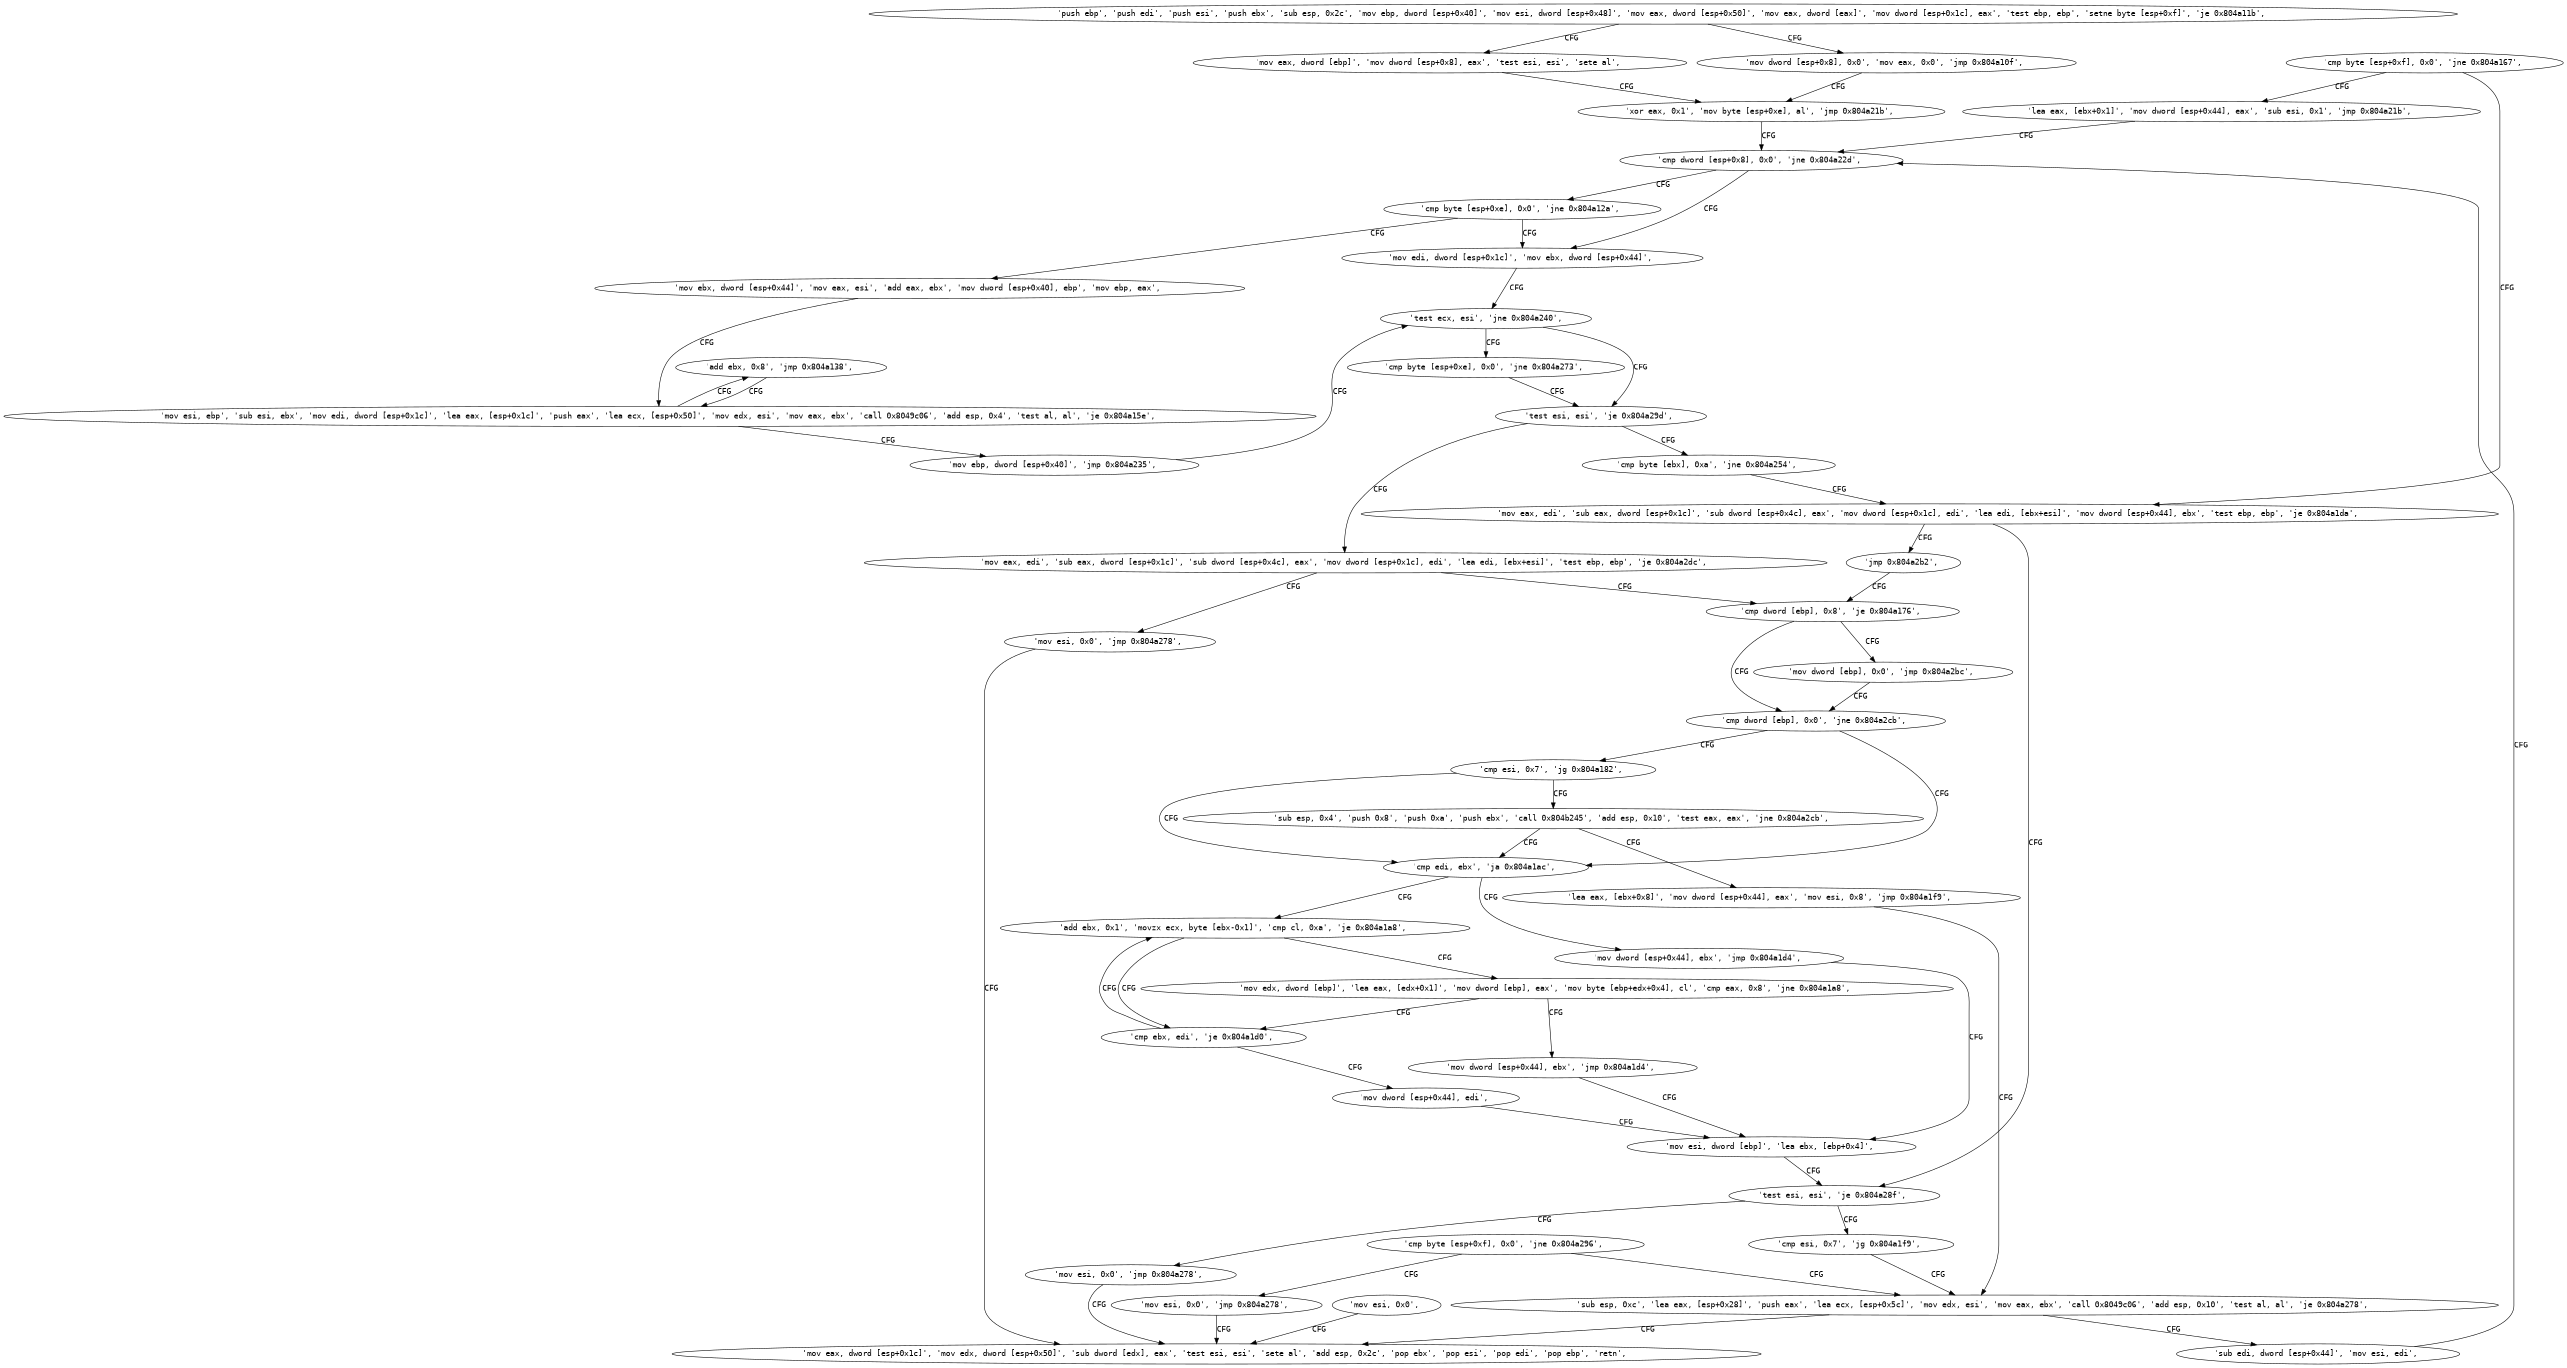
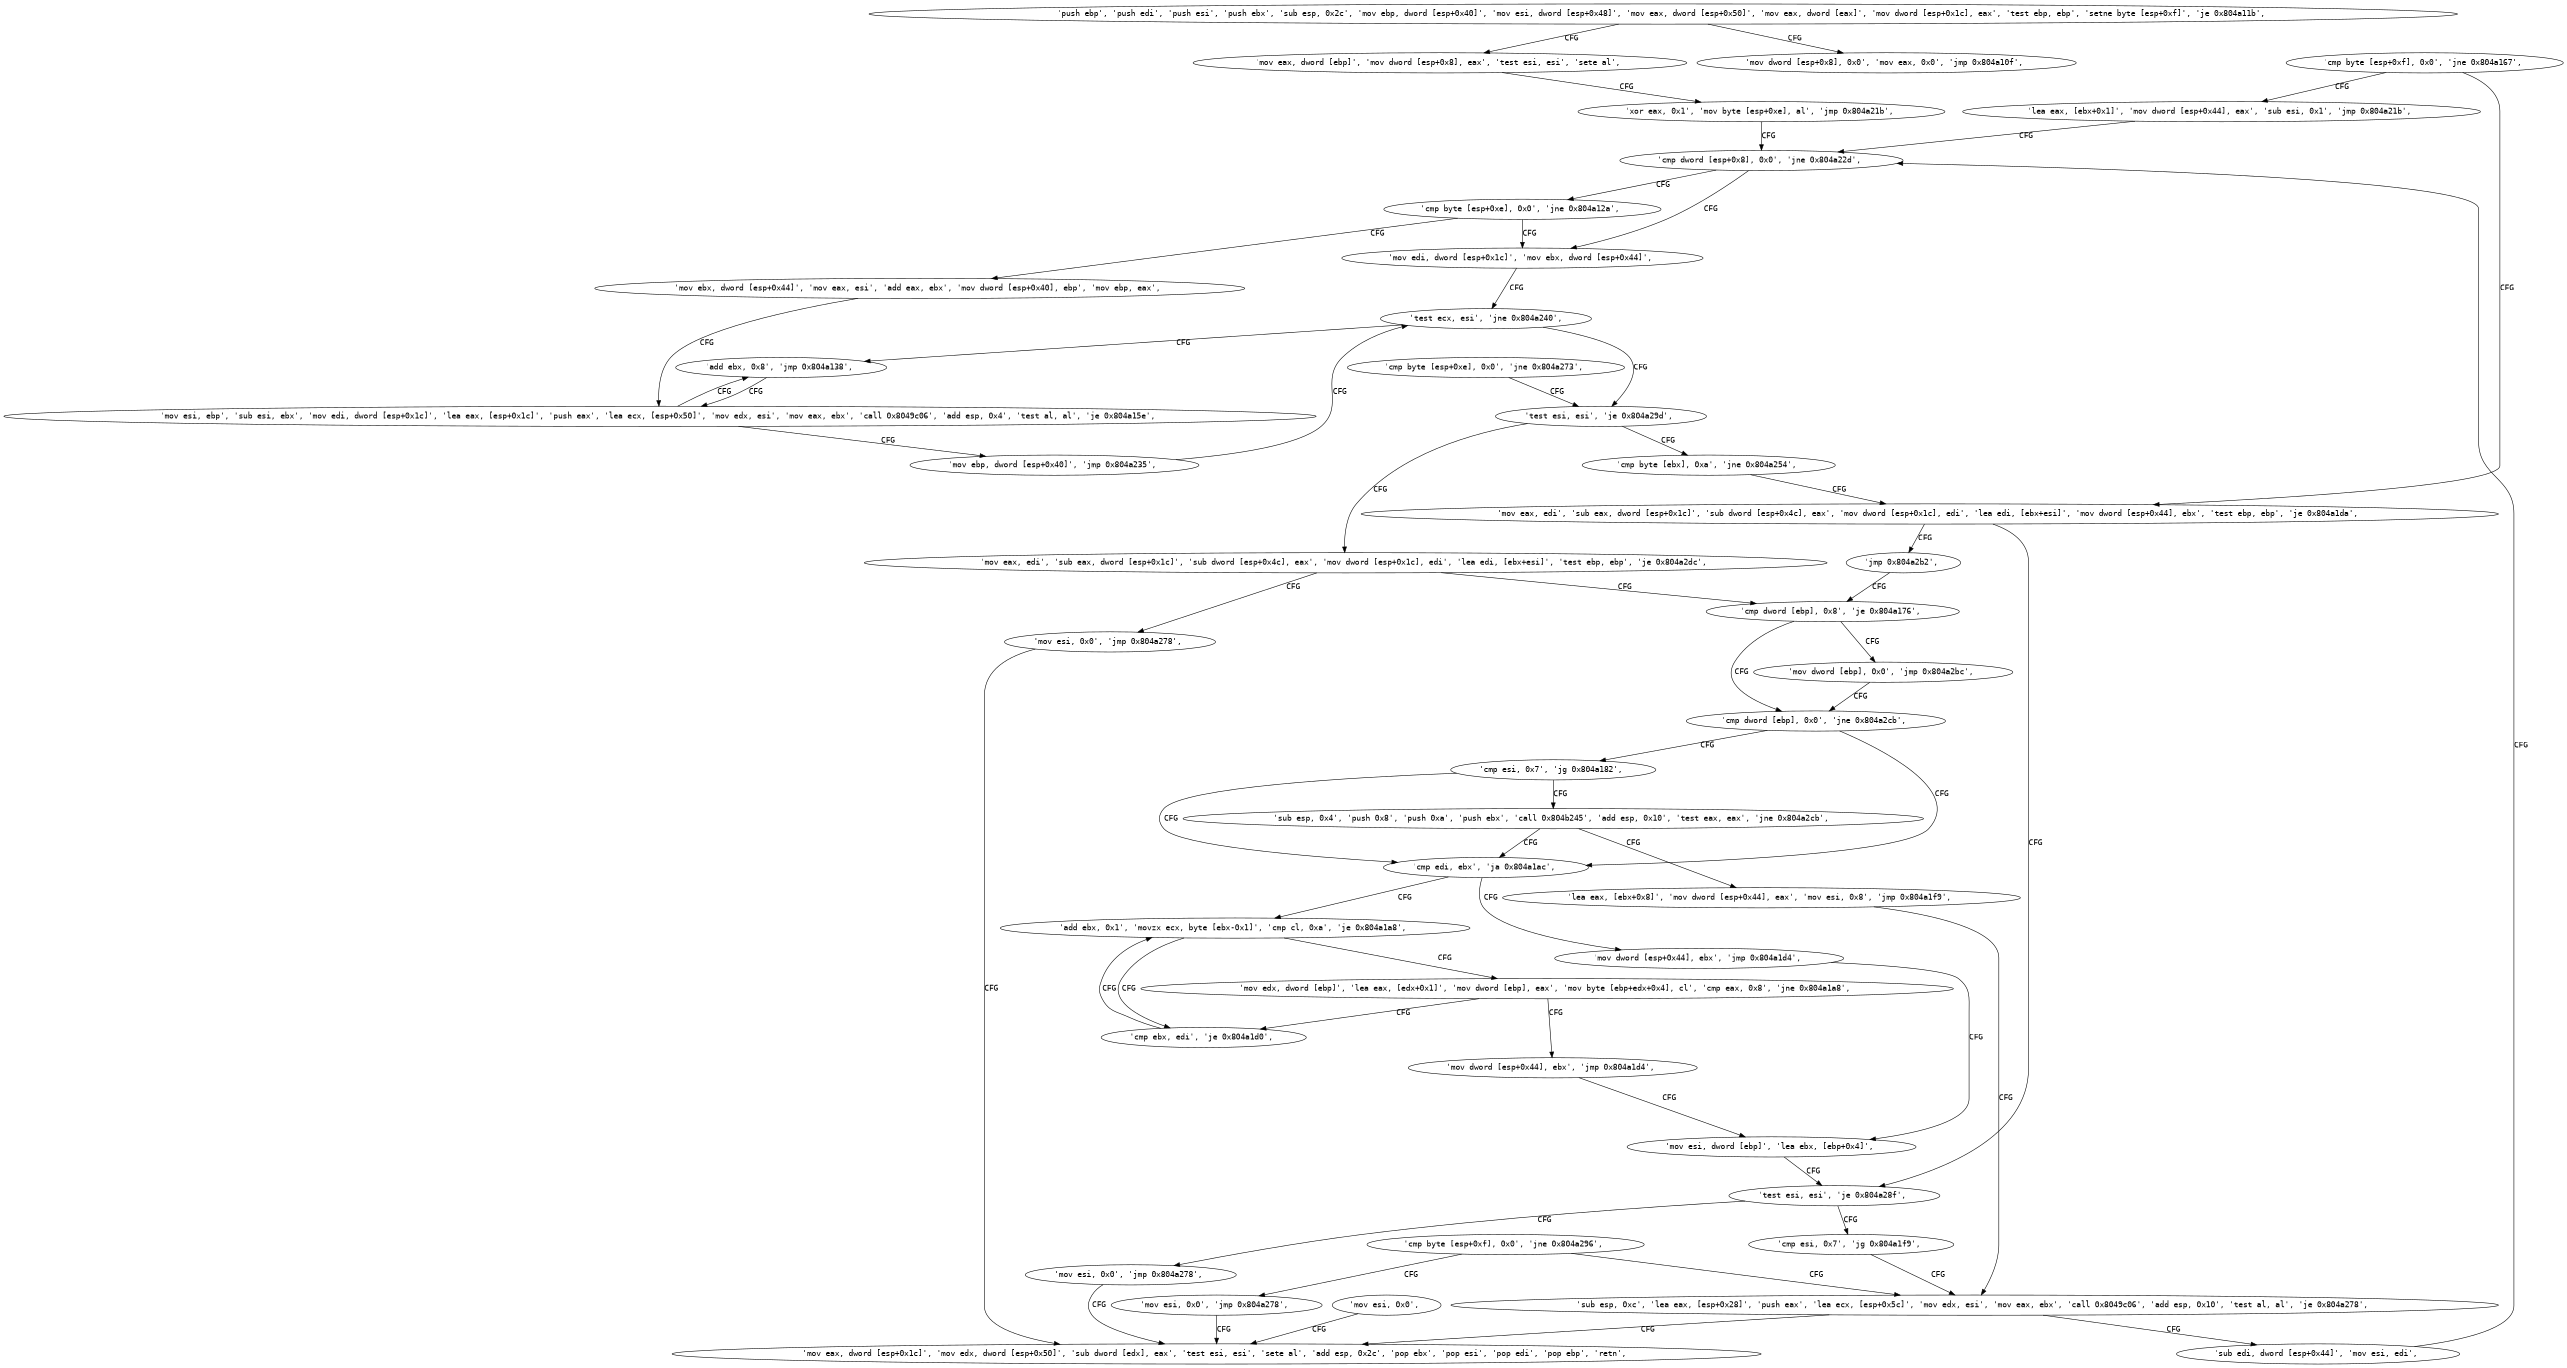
(1827, 86) -> none
(1486, 340) -> (1136, 343)
(1426, 1098) -> none
